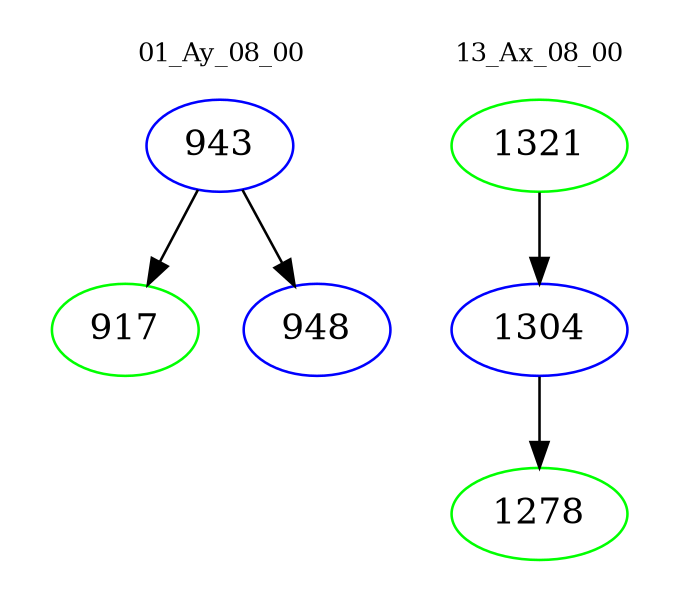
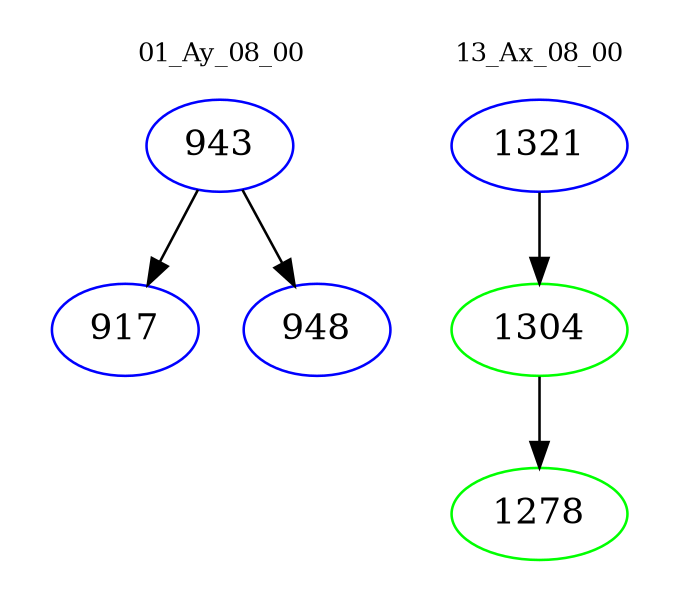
(540, 146) -> (540, 146)
(125, 330) -> (125, 330)
(540, 330) -> (540, 330)
